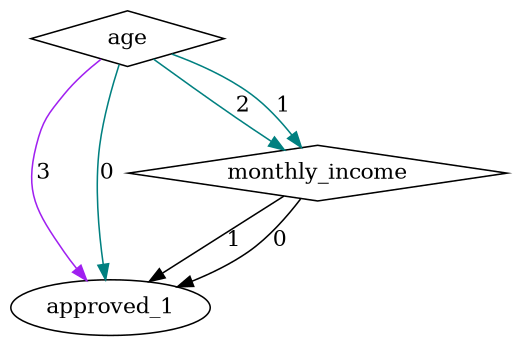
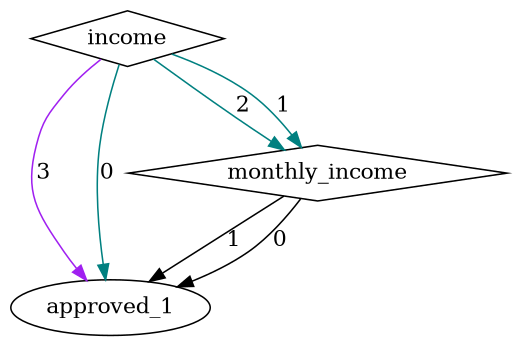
(128, 39) -> (128, 39)
